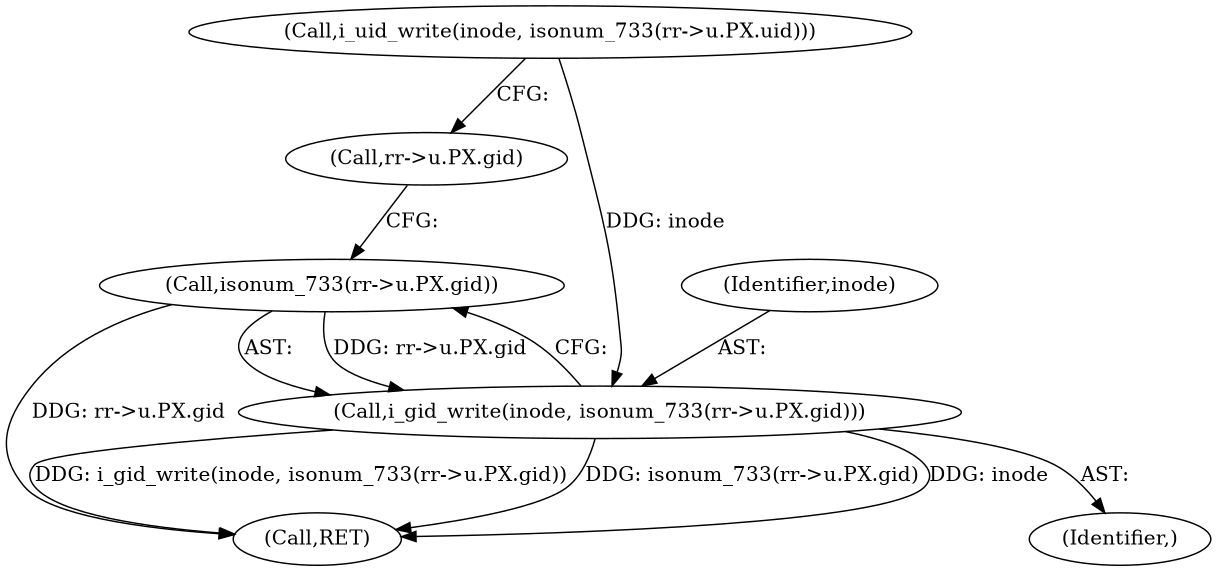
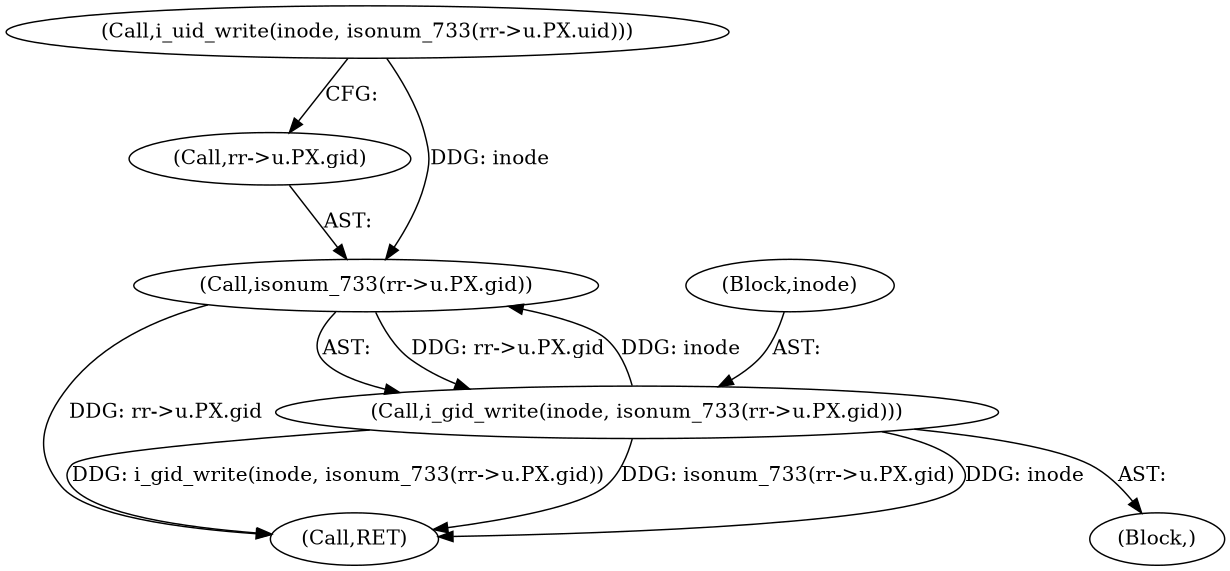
(601, 213) -> (428, 152)
(416, 222) -> (352, 222)
(810, 286) -> (790, 286)
(585, 349) -> (681, 349)
(1120, 539) -> (1157, 539)
